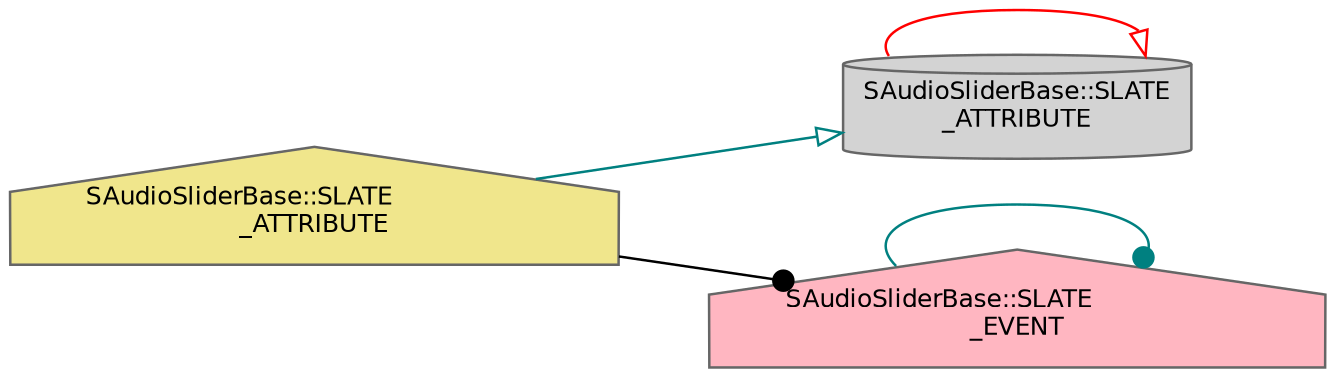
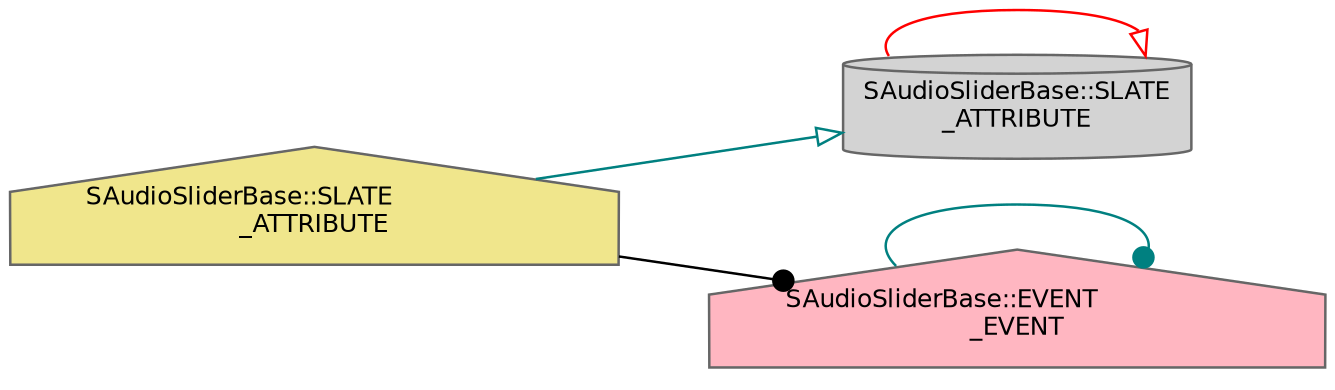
(1017, 315) -> (1017, 315)
